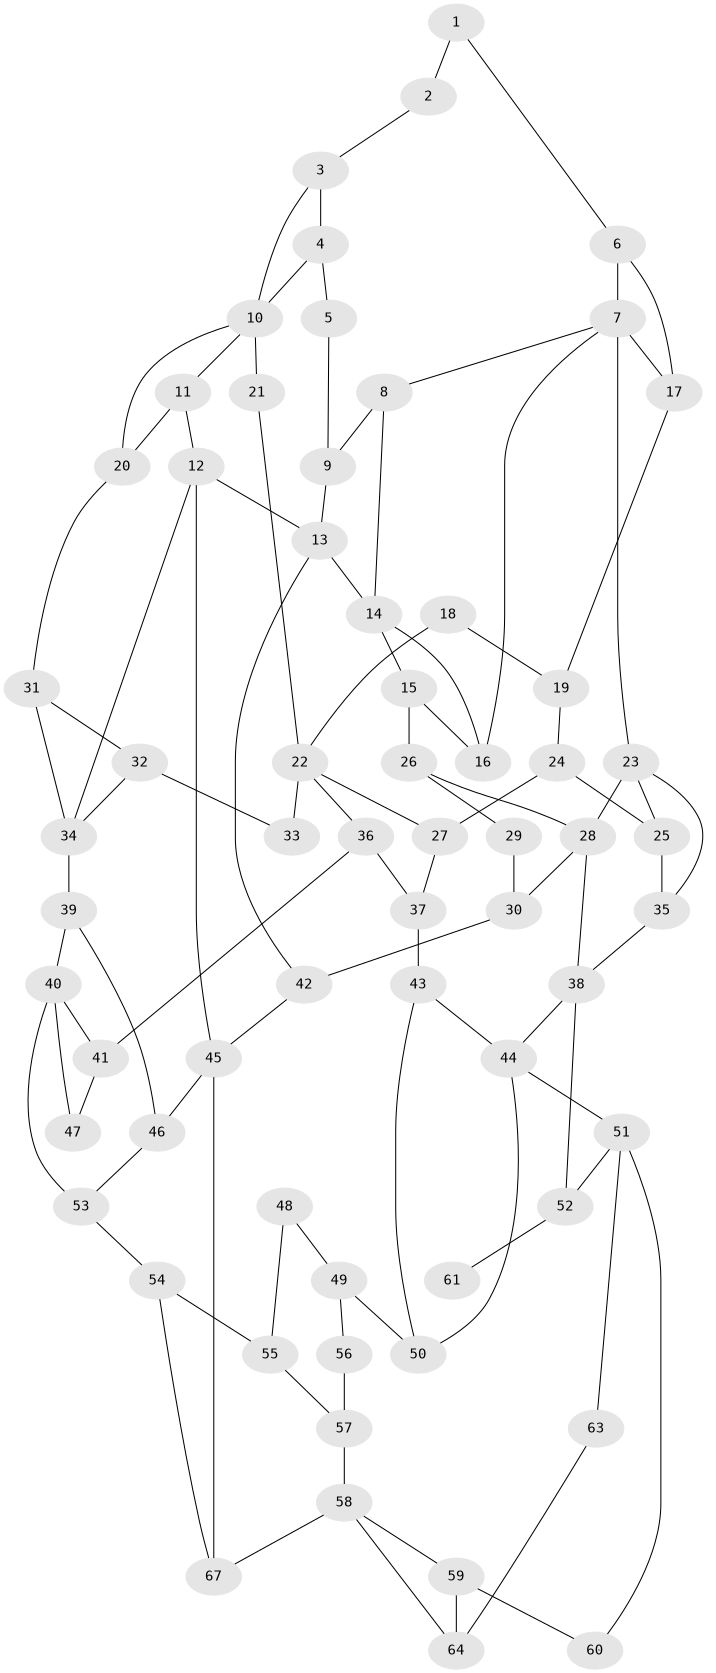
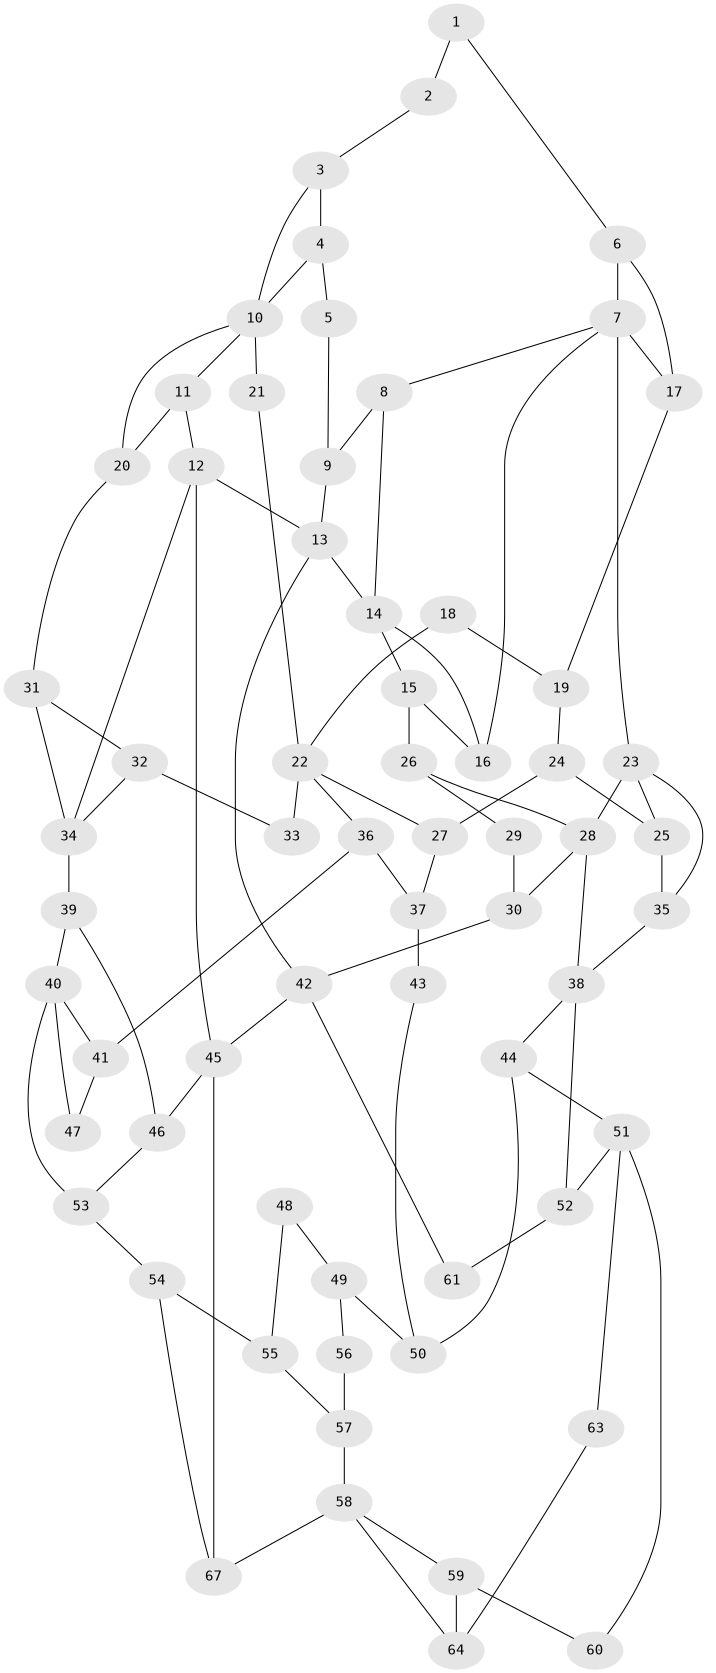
(464, 1022) -> none
none -> (378, 1133)
